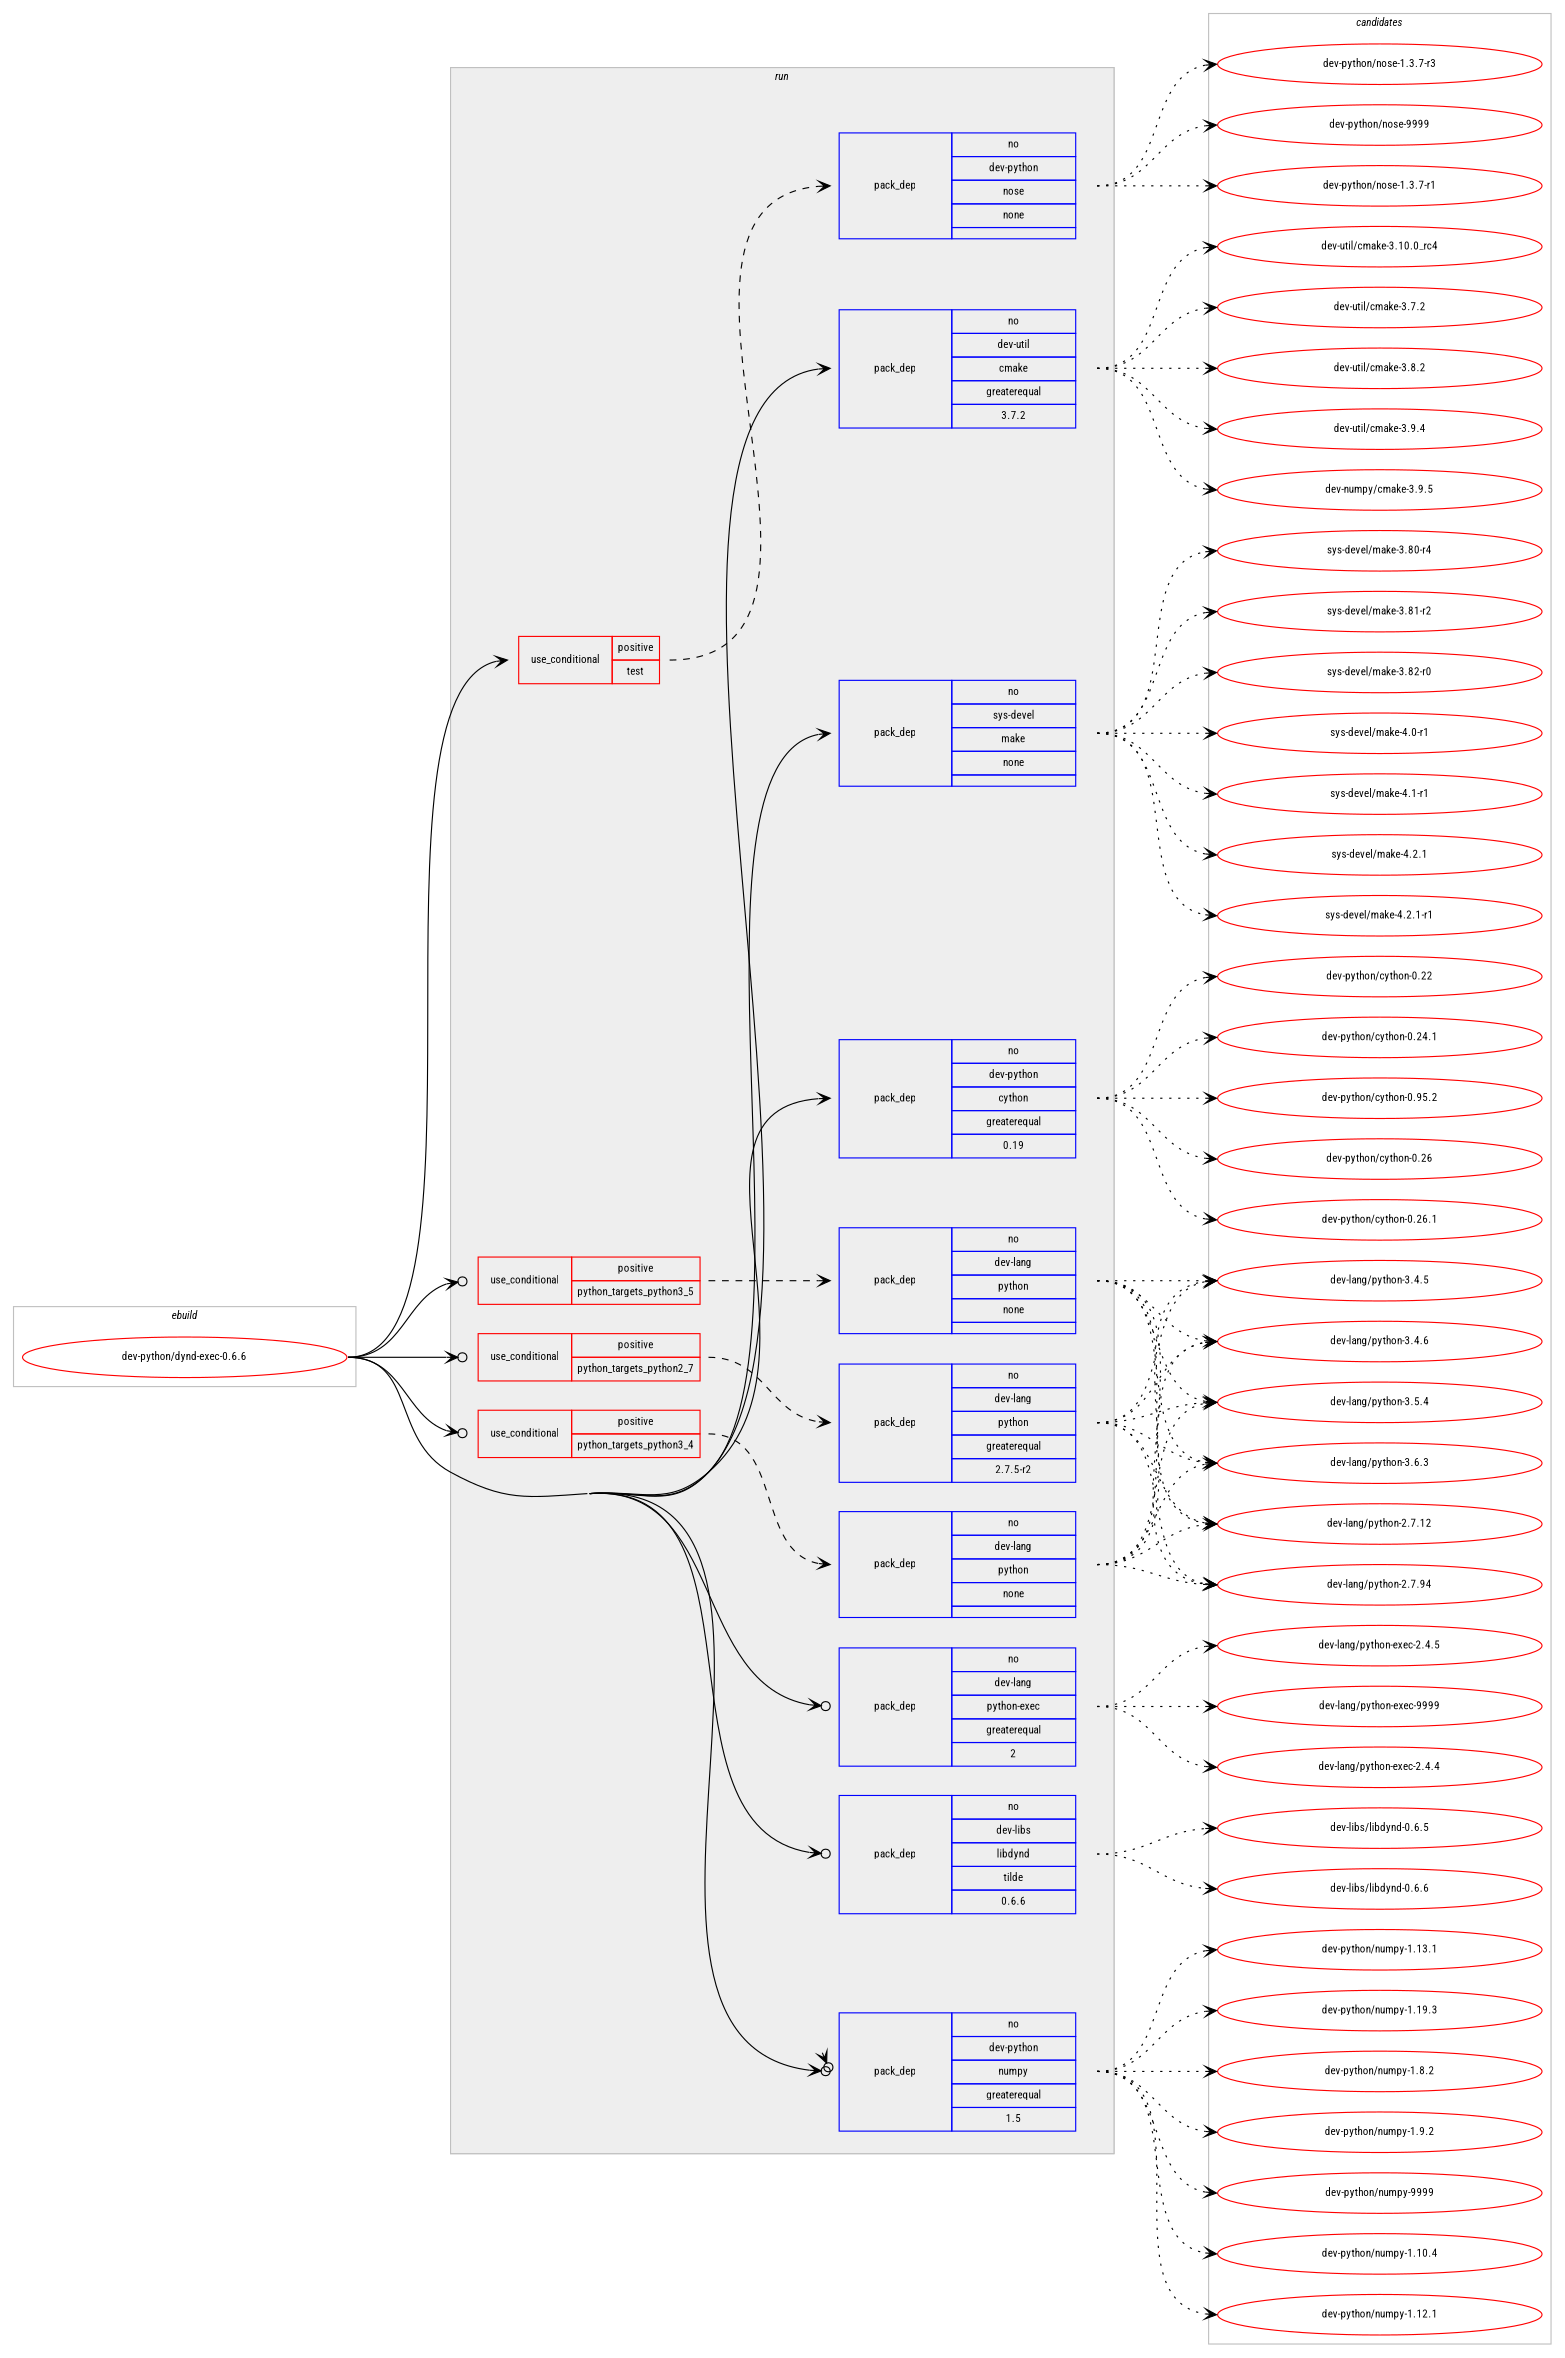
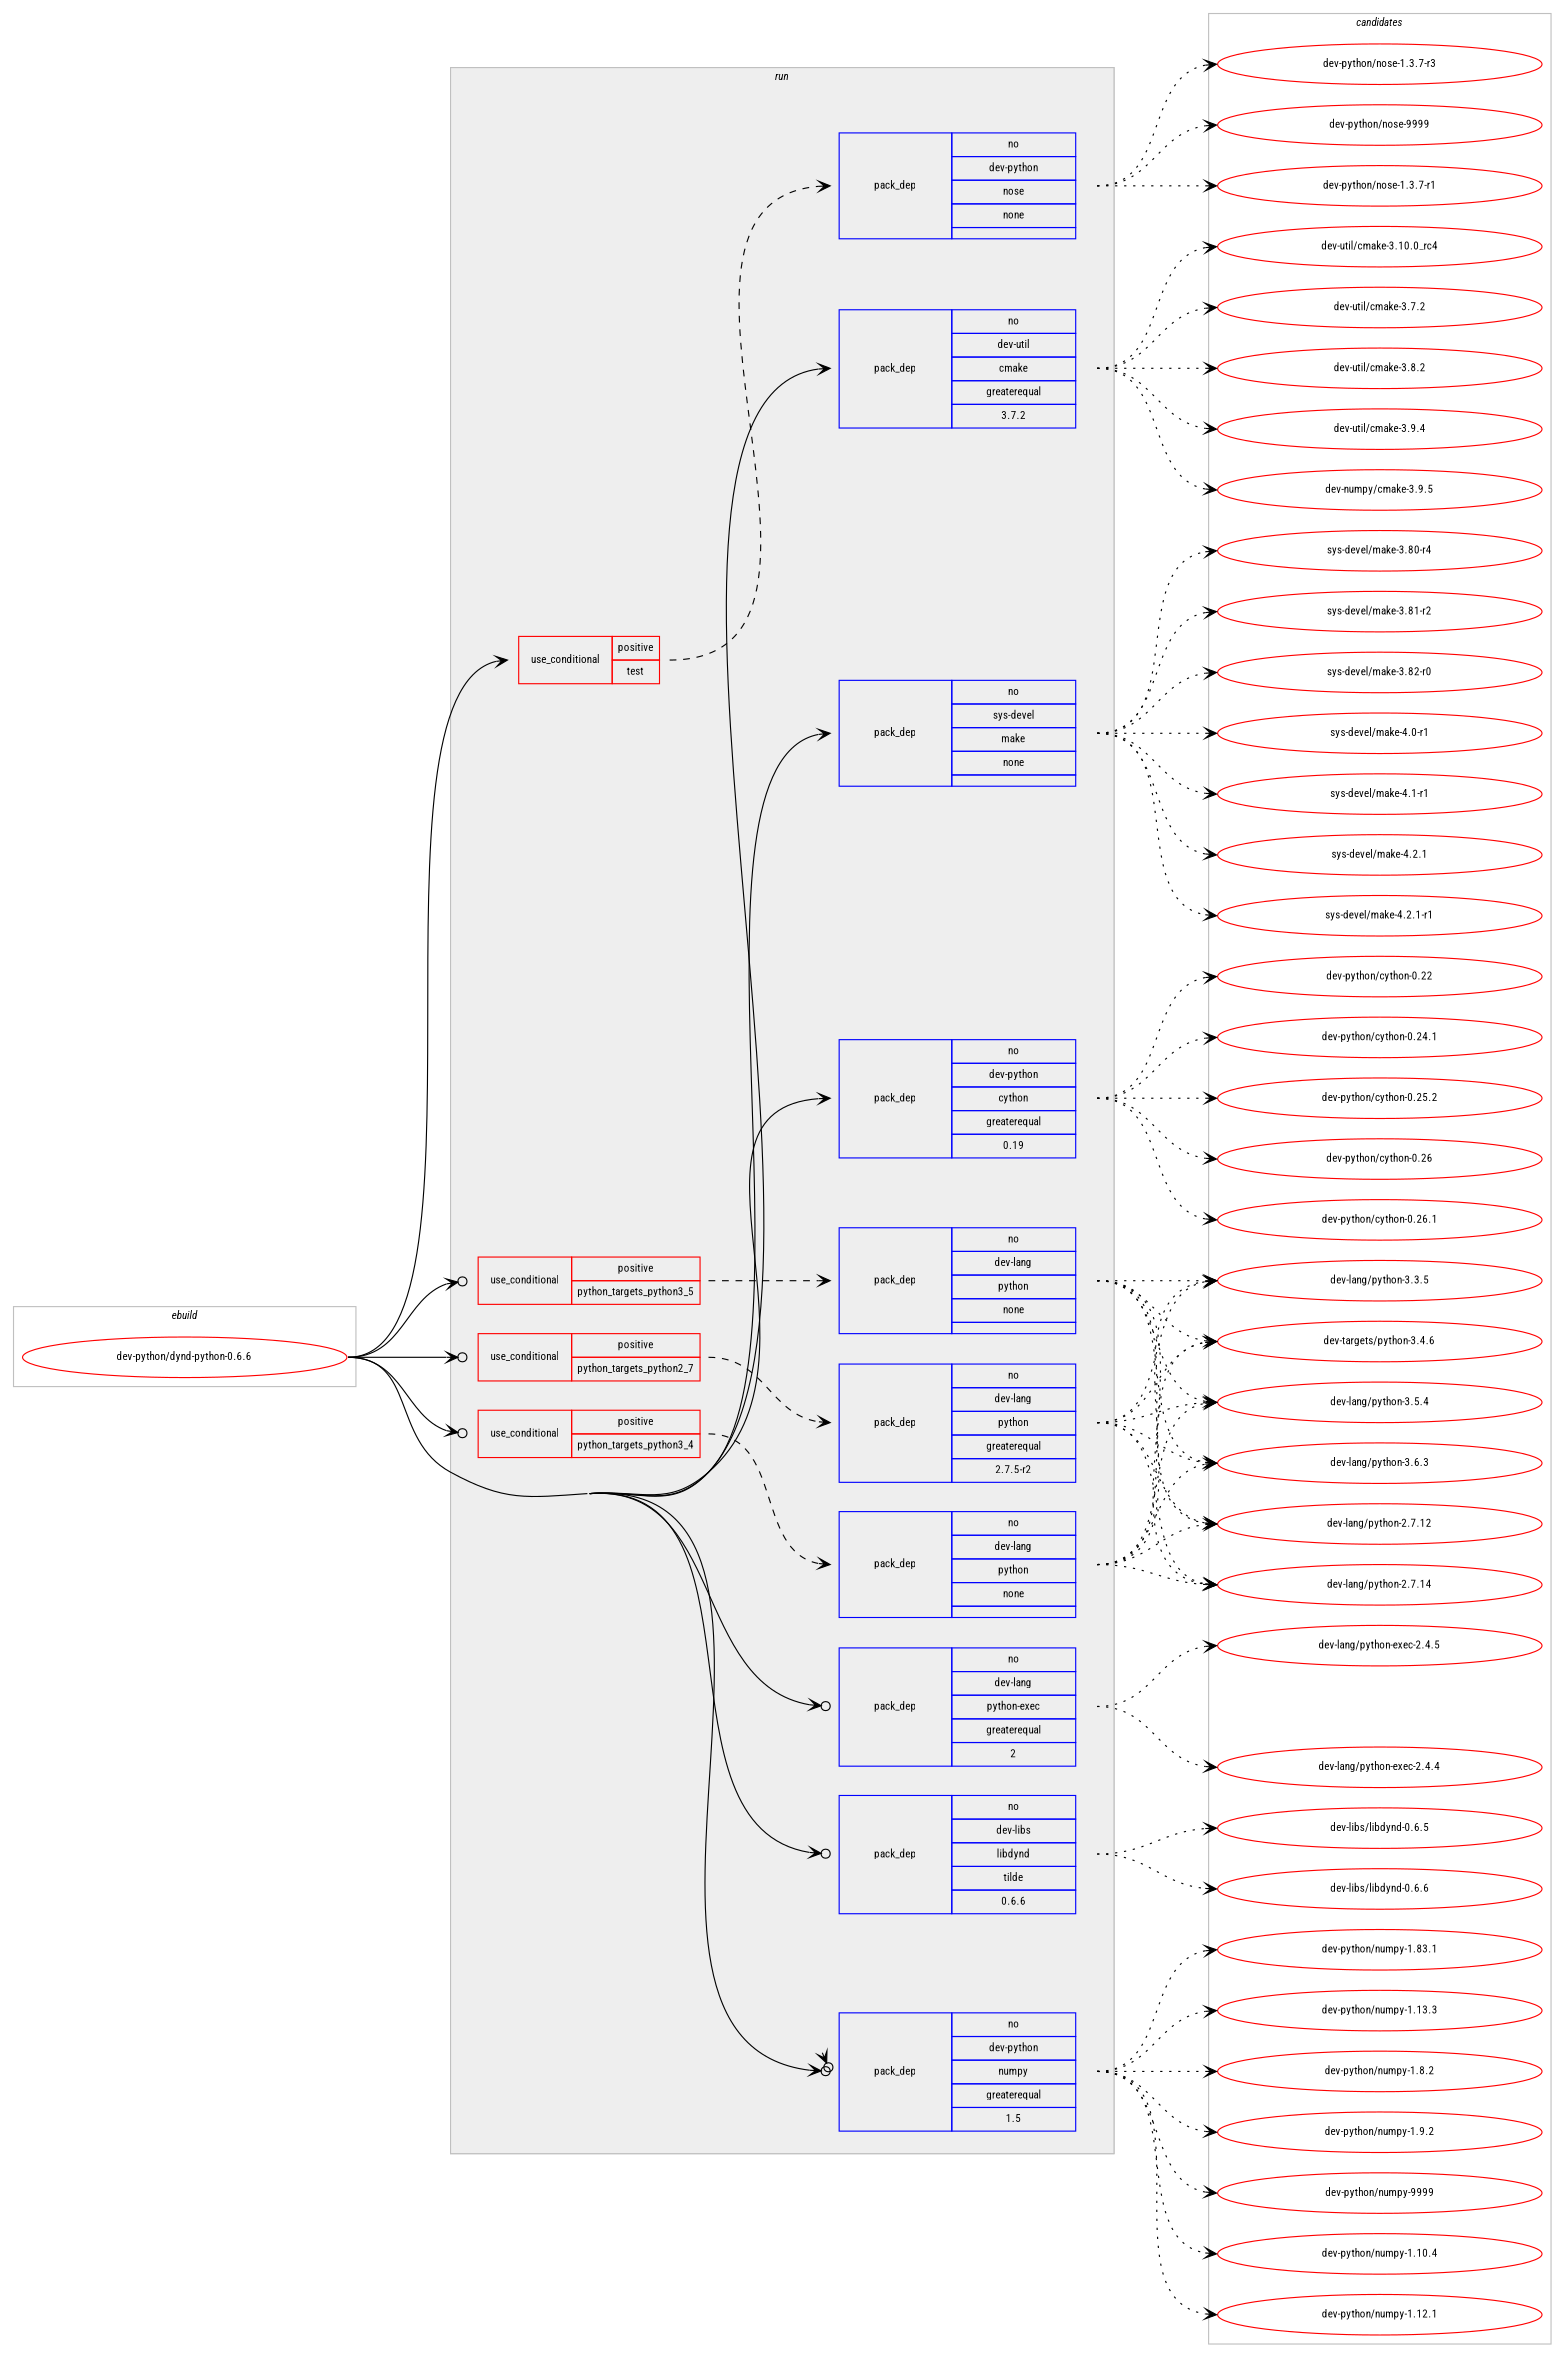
(1380, 1098) -> (1380, 1098)
(1380, 1281) -> (1380, 1281)
(1380, 1342) -> (1380, 1342)
(185, 1357) -> (185, 1357)
(1380, 1585) -> (1380, 1585)
(1380, 1706) -> none
(1380, 1950) -> (1380, 1950)
(1380, 2011) -> (1380, 2011)
